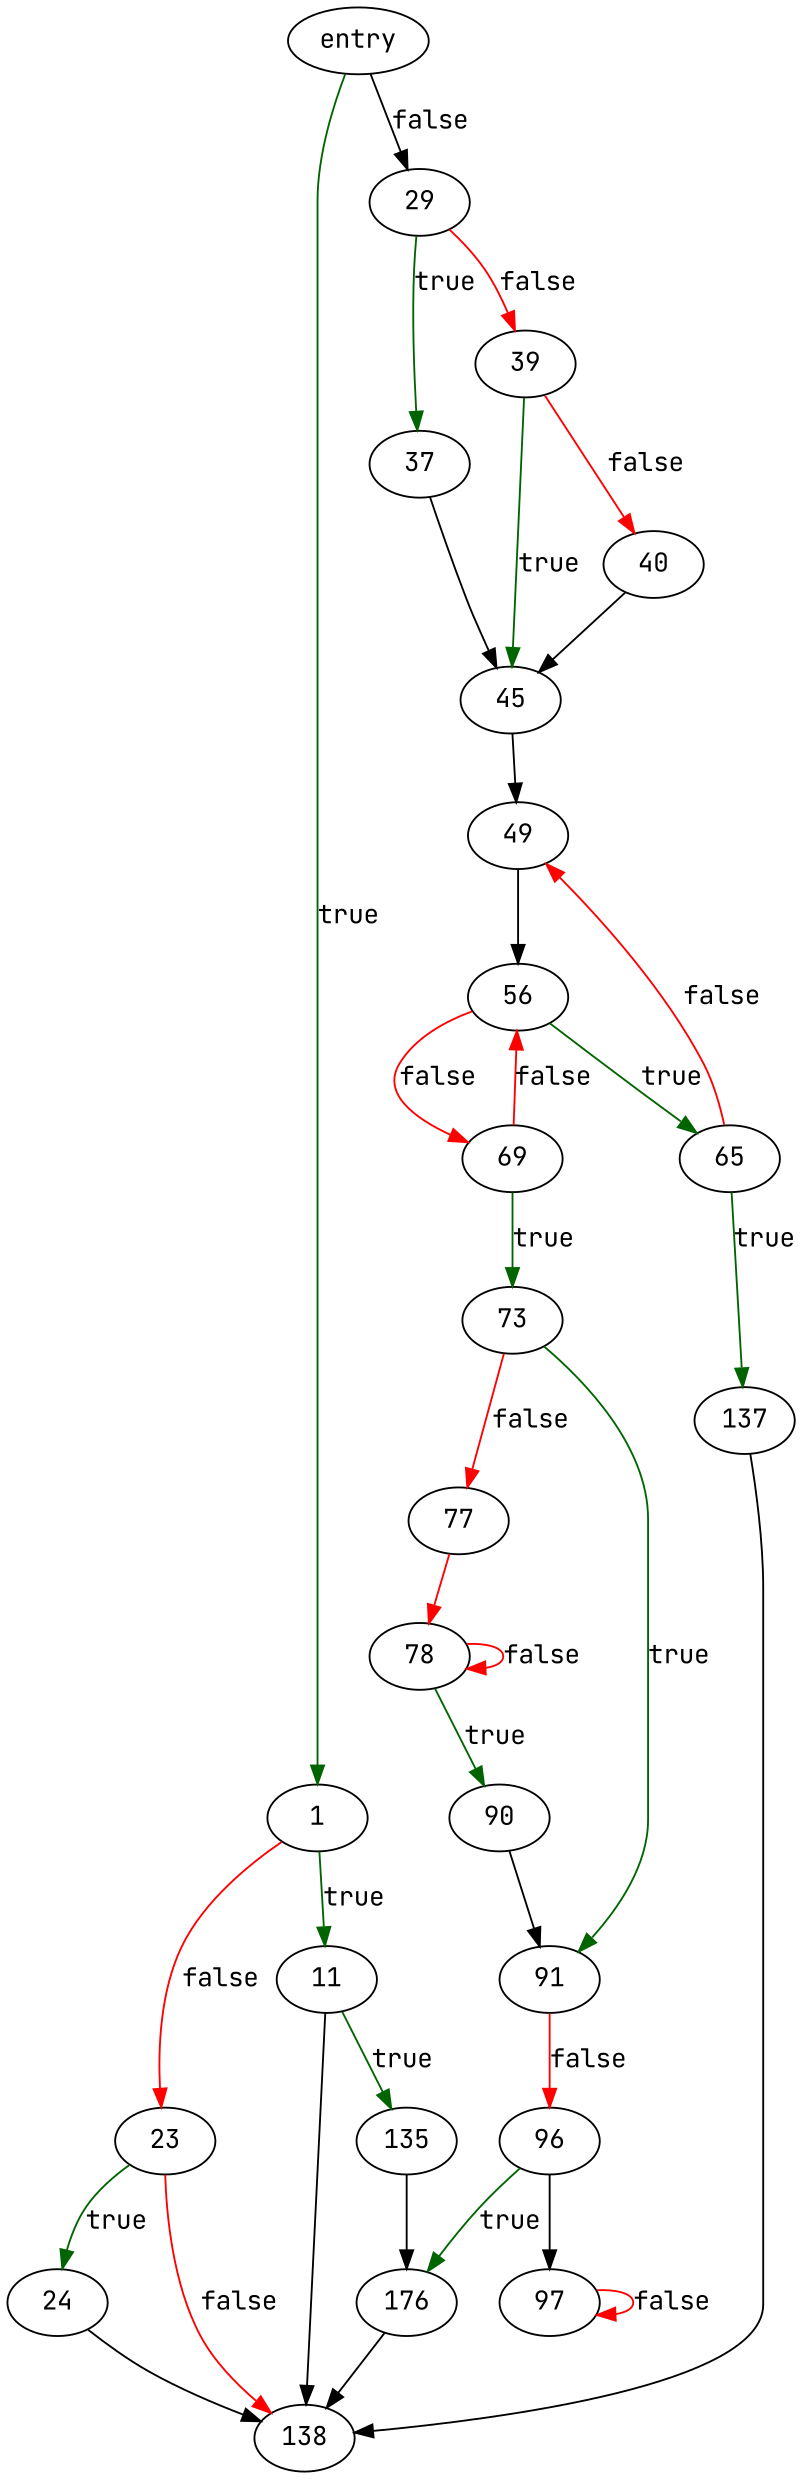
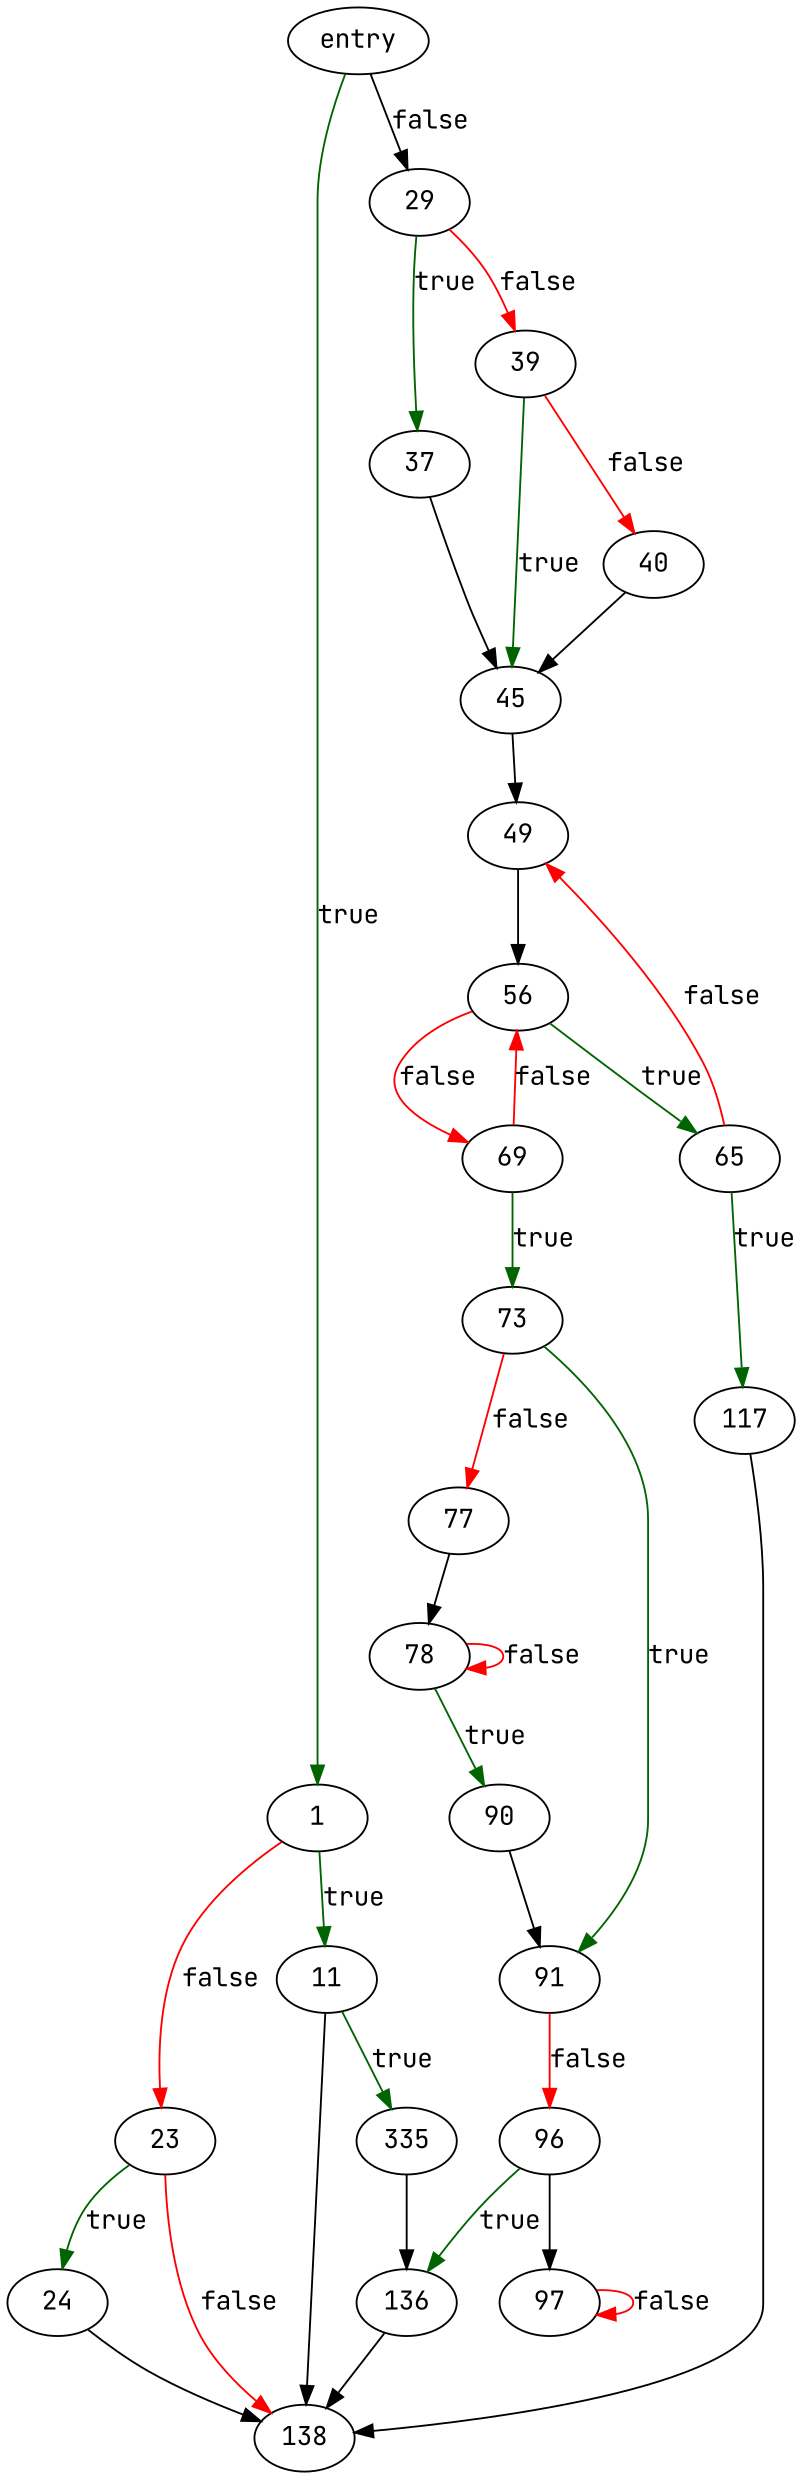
(745, 1421) -> (745, 1421)
(442, 1580) -> (442, 1580)
(407, 2141) -> (407, 2141)
(407, 2303) -> (407, 2303)
